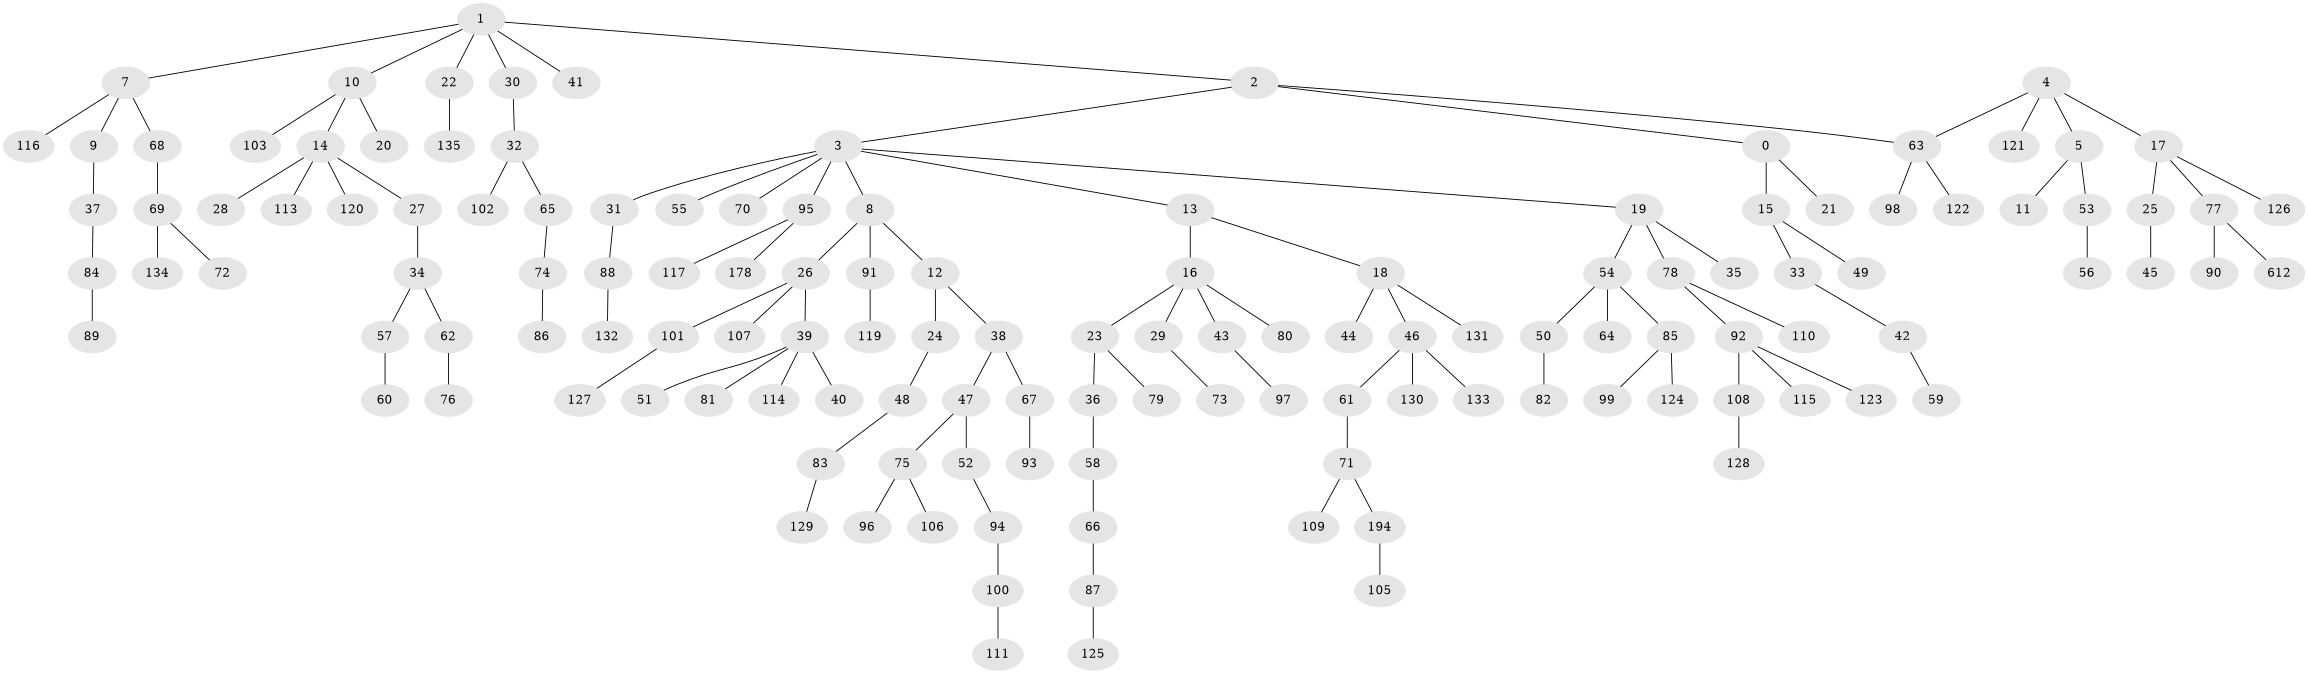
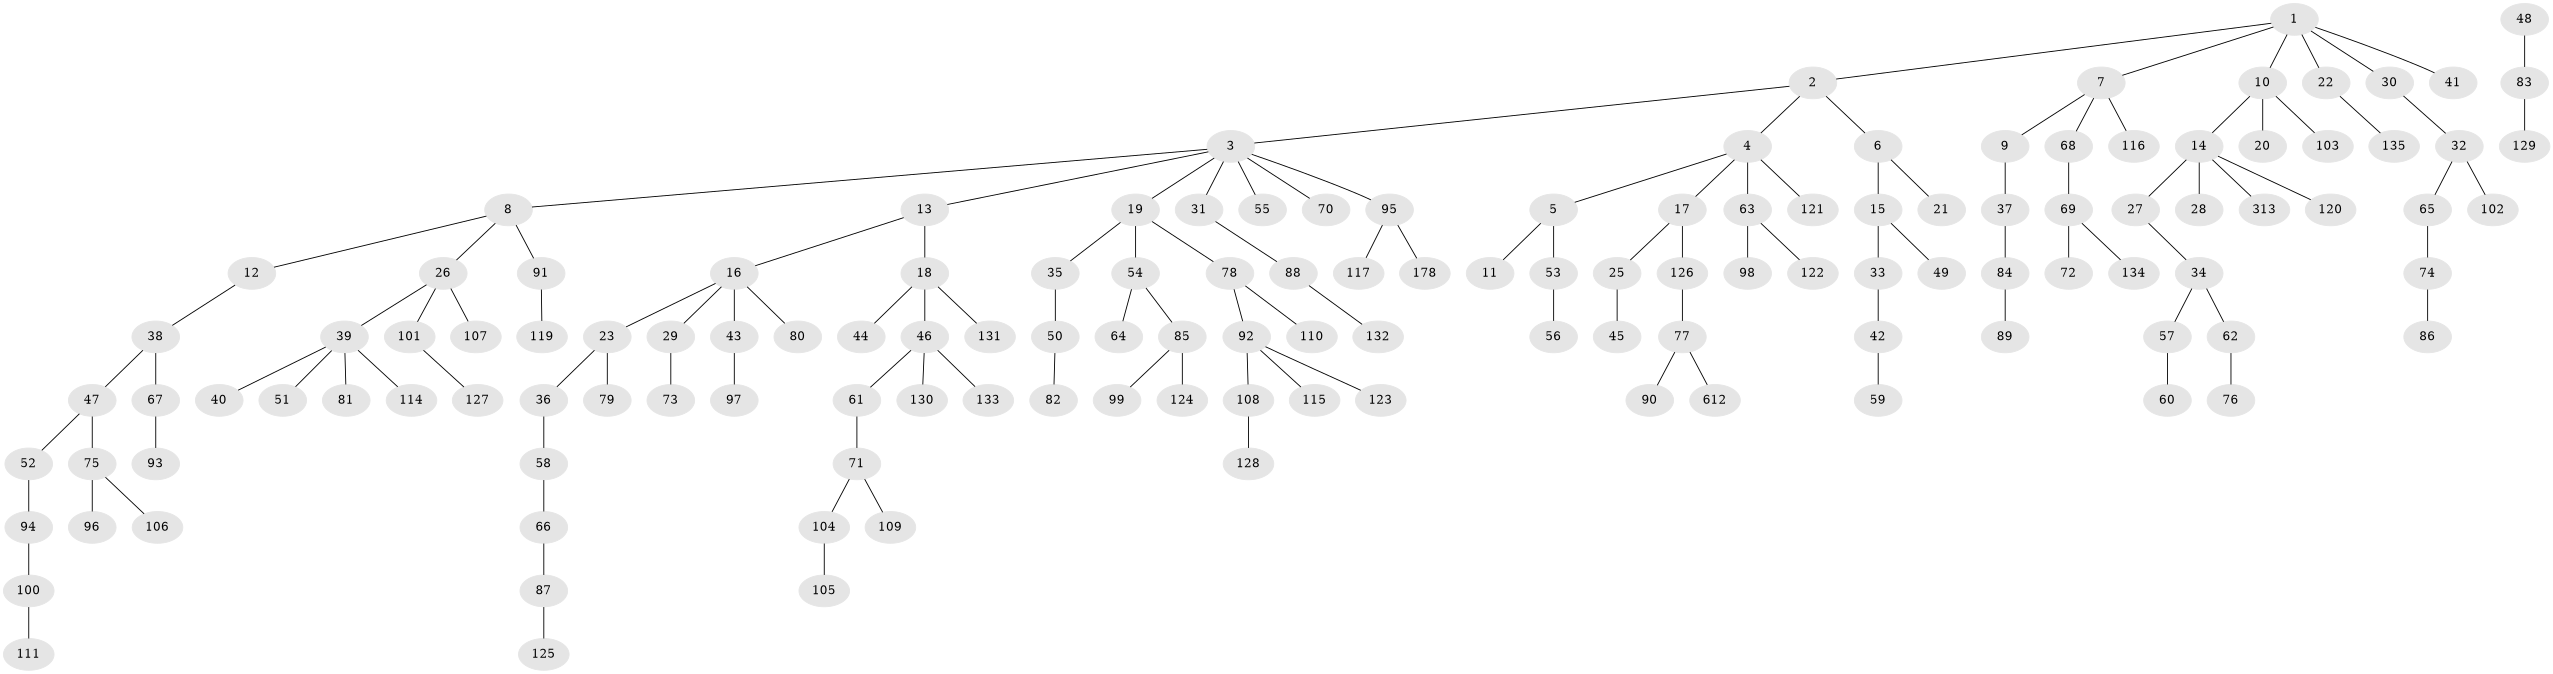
(1586, 110) -> (1780, 115)
(1766, 146) -> (1878, 146)
(2186, 178) -> (1682, 305)
(286, 210) -> (2264, 210)
(1576, 305) -> (1055, 305)
(935, 337) -> none
(1380, 527) -> (824, 527)
